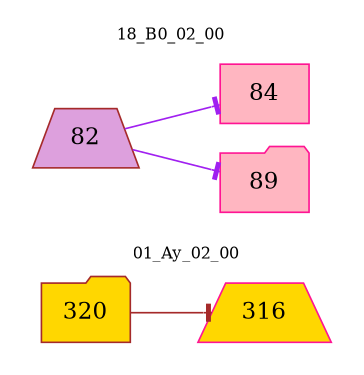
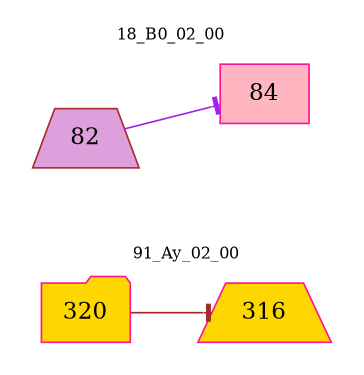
(265, 183) -> none
(186, 254) -> (186, 254)
(86, 313) -> (86, 313)
